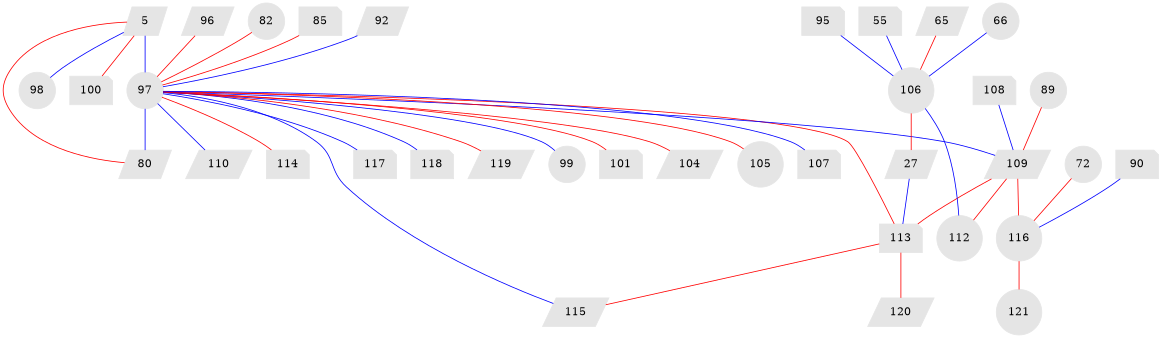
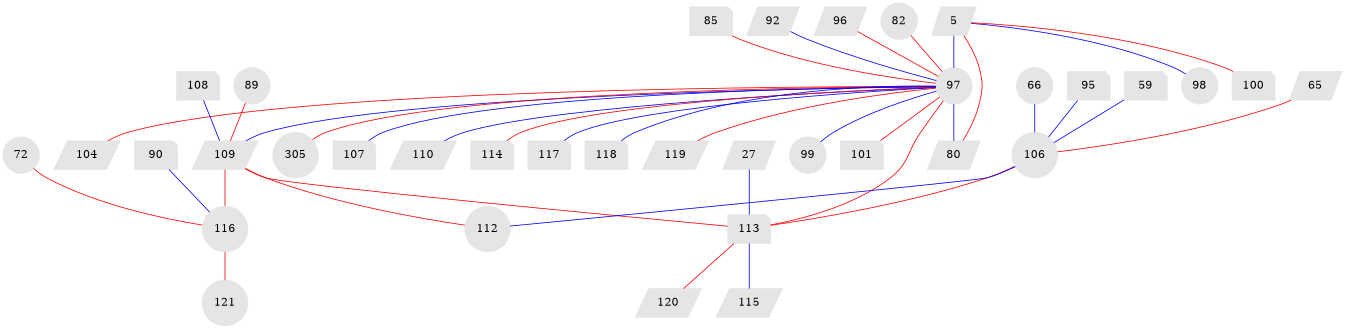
(880, 21) -> (1146, 86)
(911, 132) -> (895, 203)
(761, 164) -> (296, 155)
(354, 194) -> none
(743, 274) -> (749, 266)
